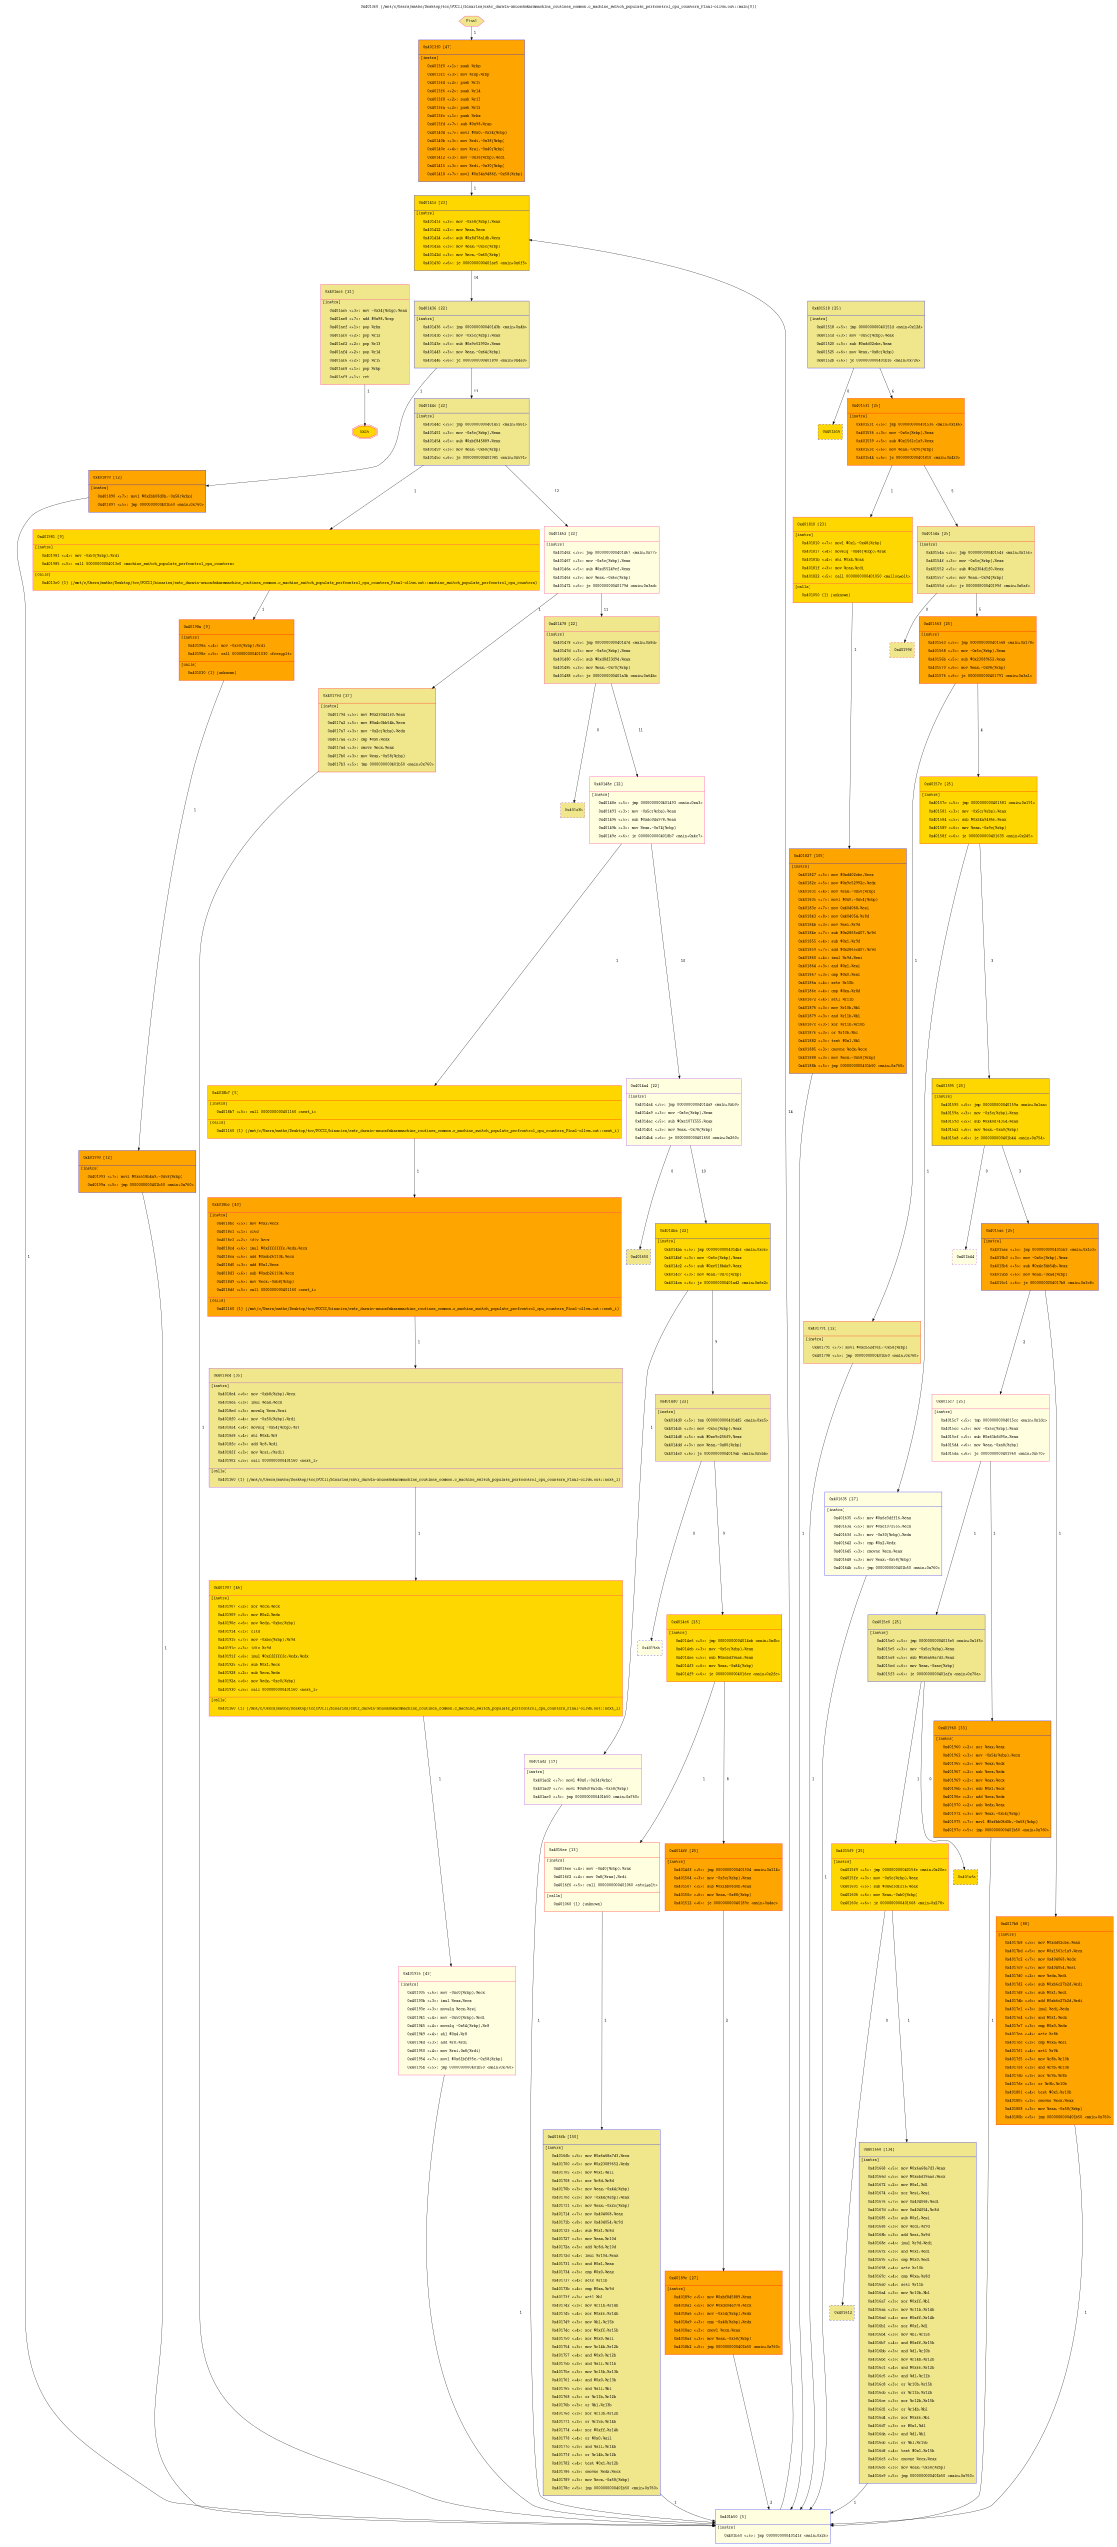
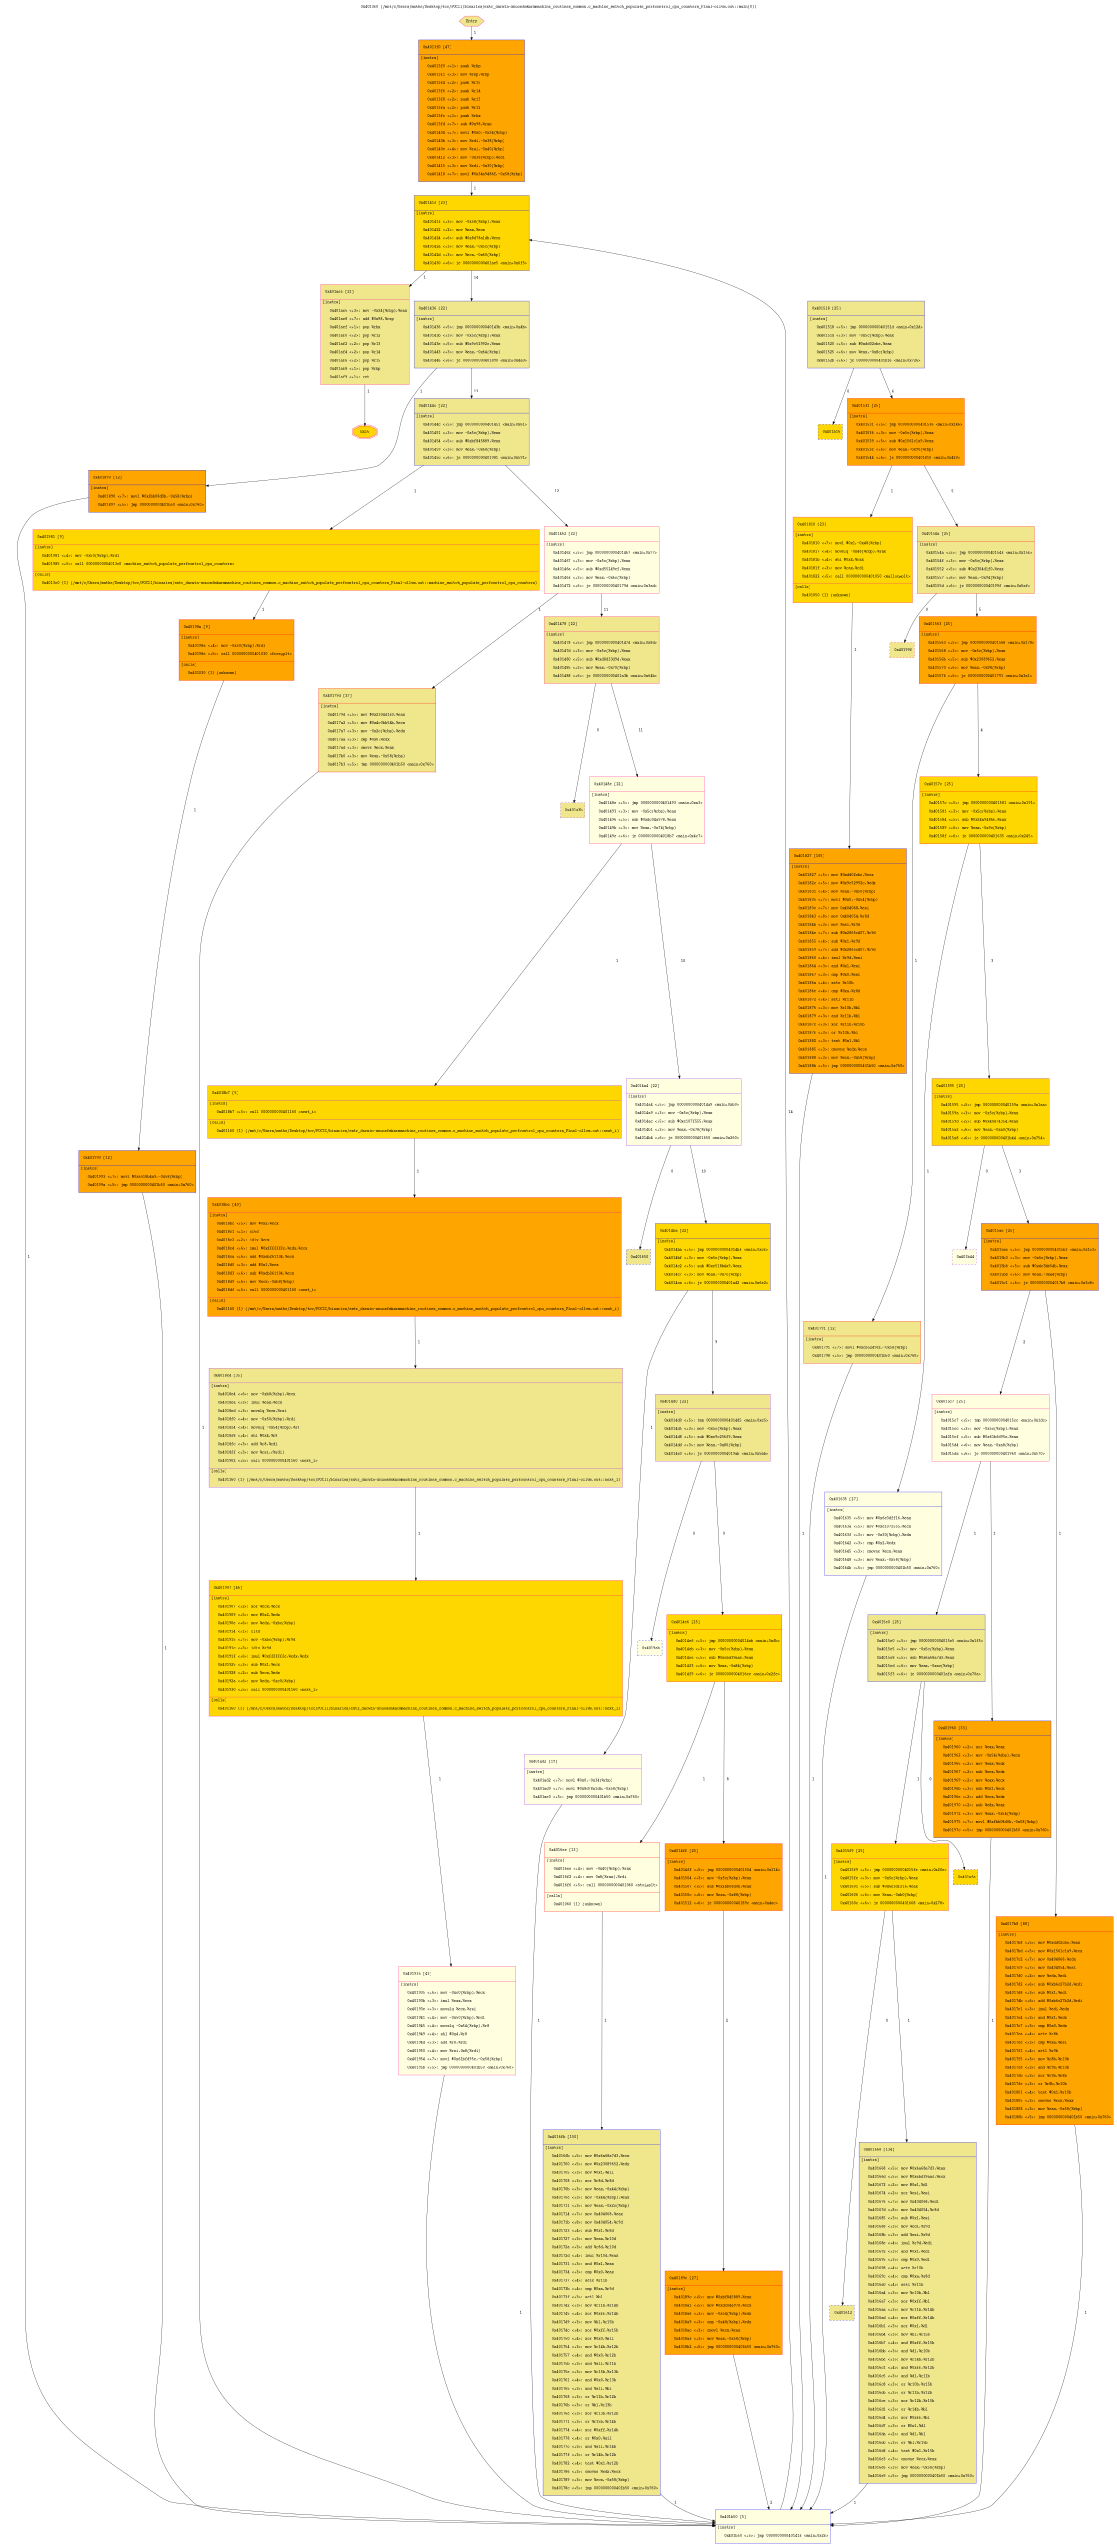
(472, 21) -> (472, 21)
none -> (419, 278)
(415, 1112) -> (415, 1112)
(991, 1112) -> (991, 1112)
